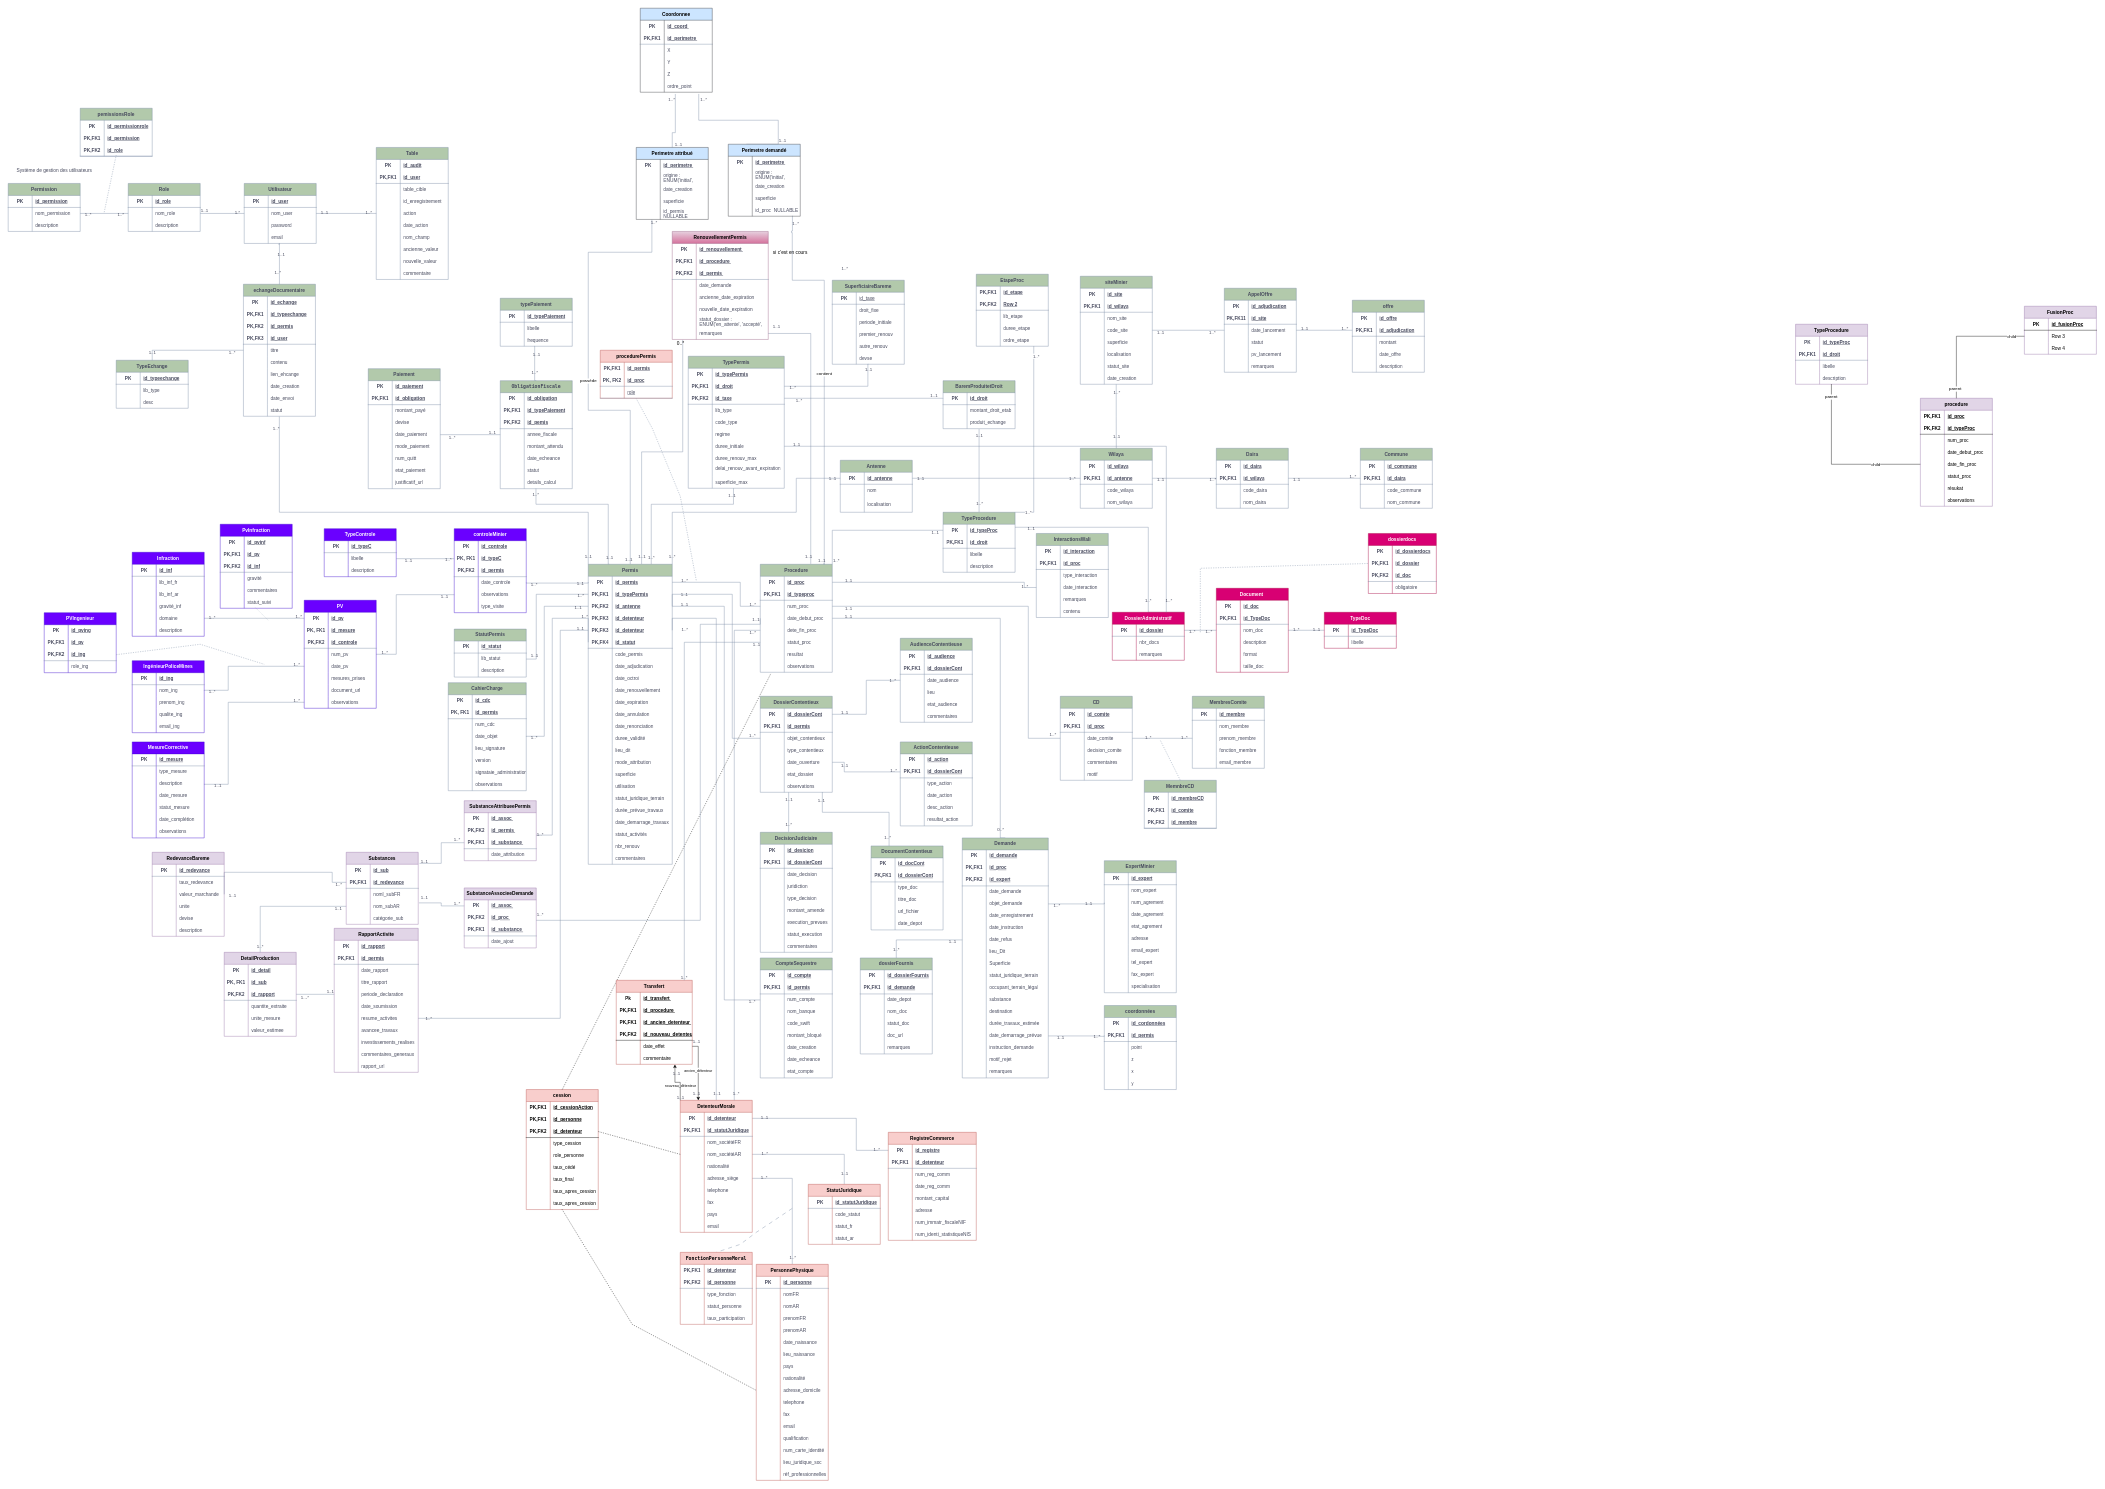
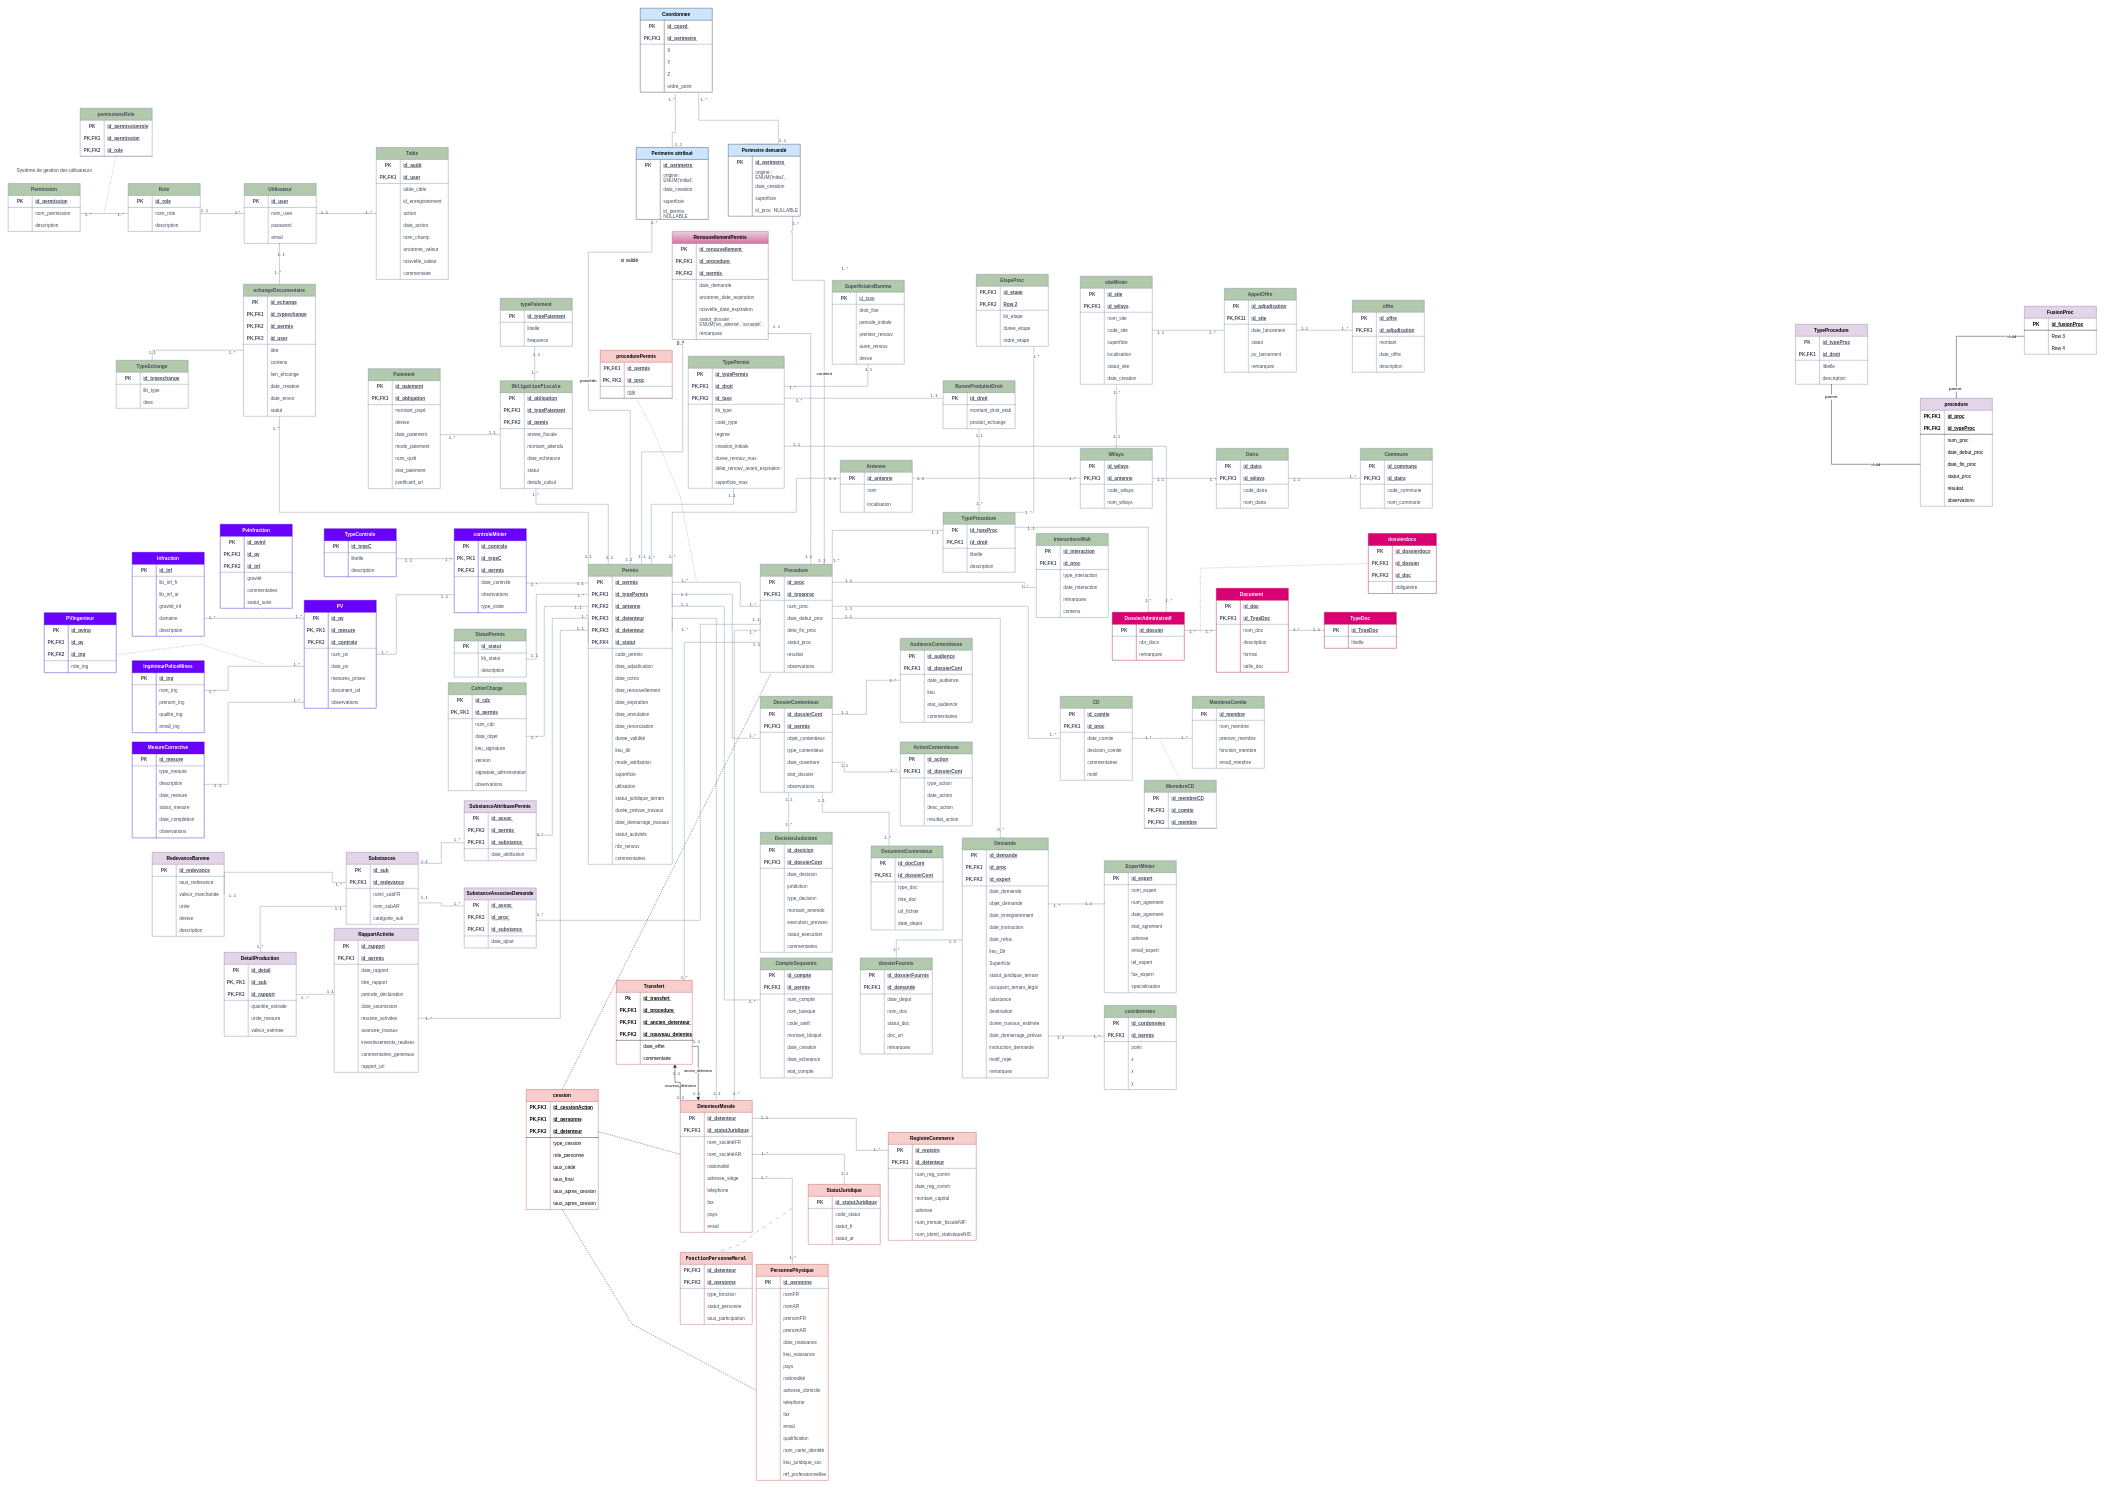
(796, 255) -> none
none -> (636, 263)
(732, 446) -> (735, 446)
